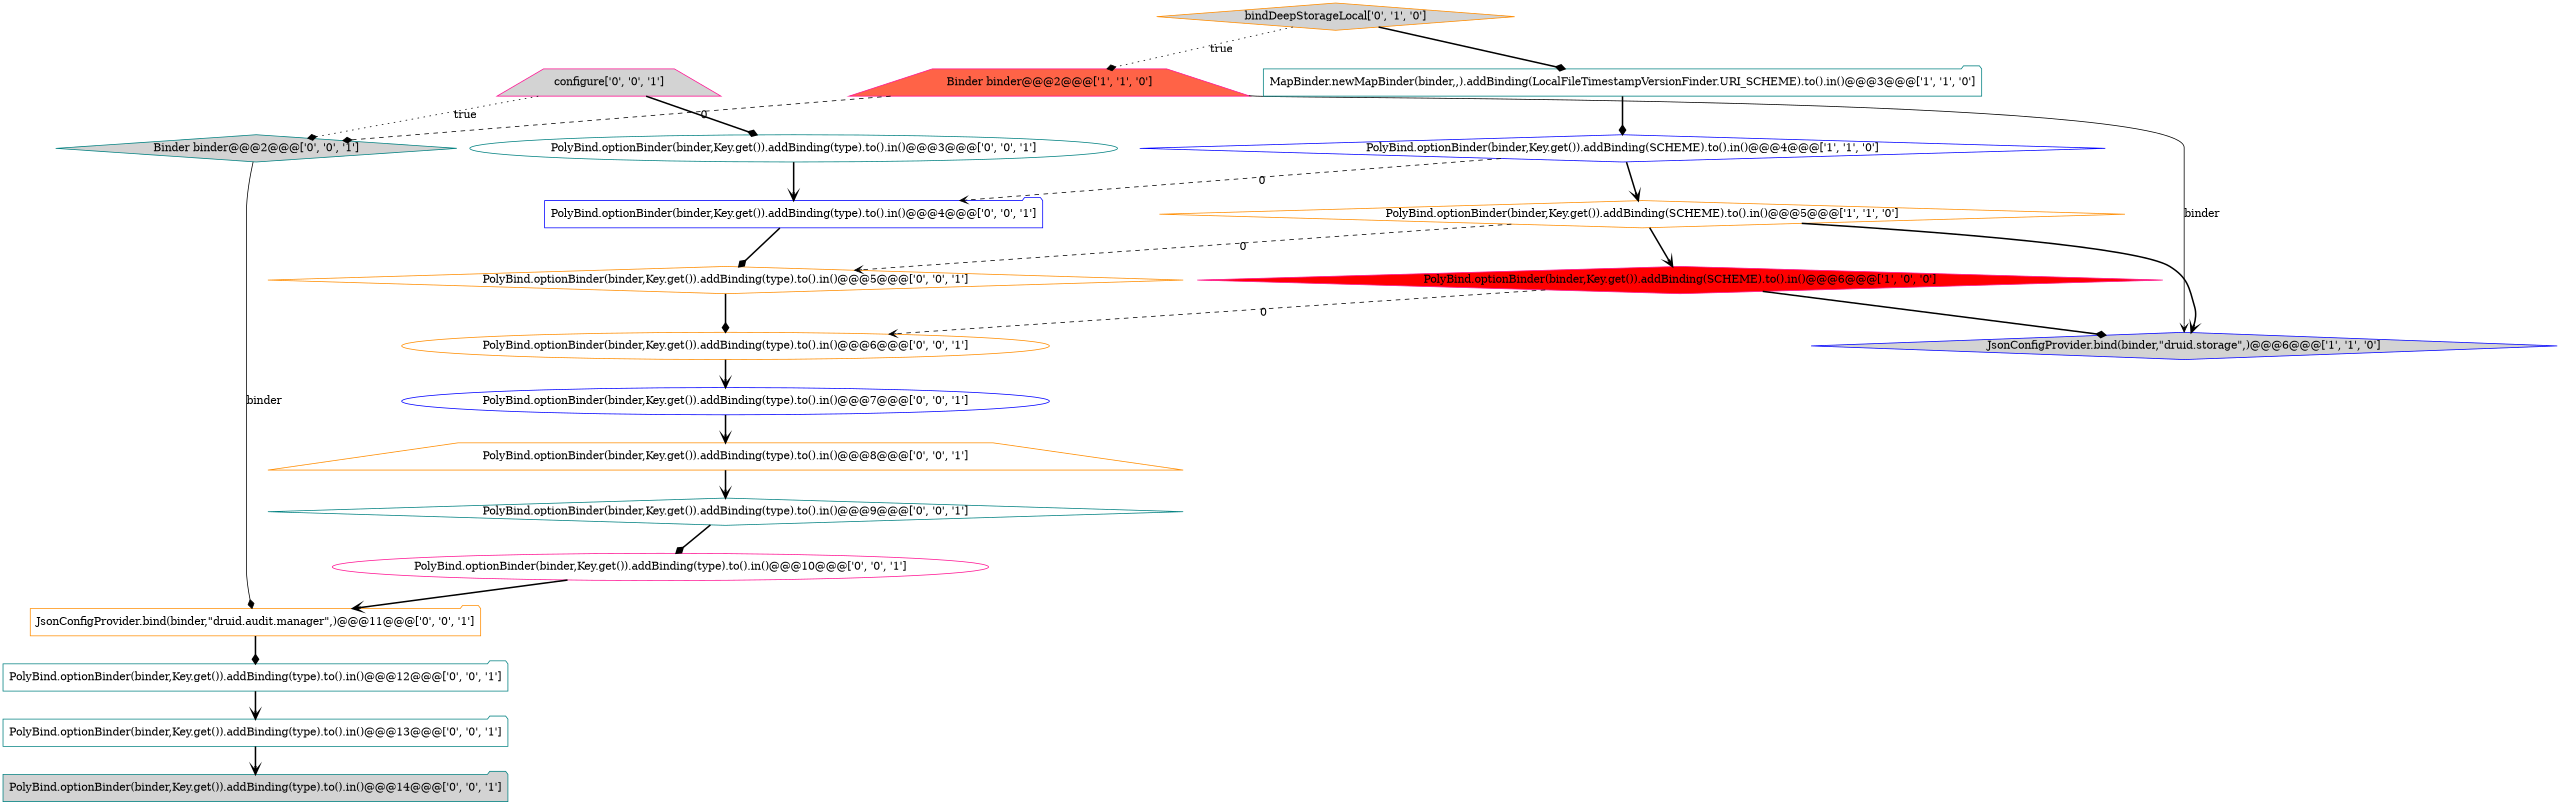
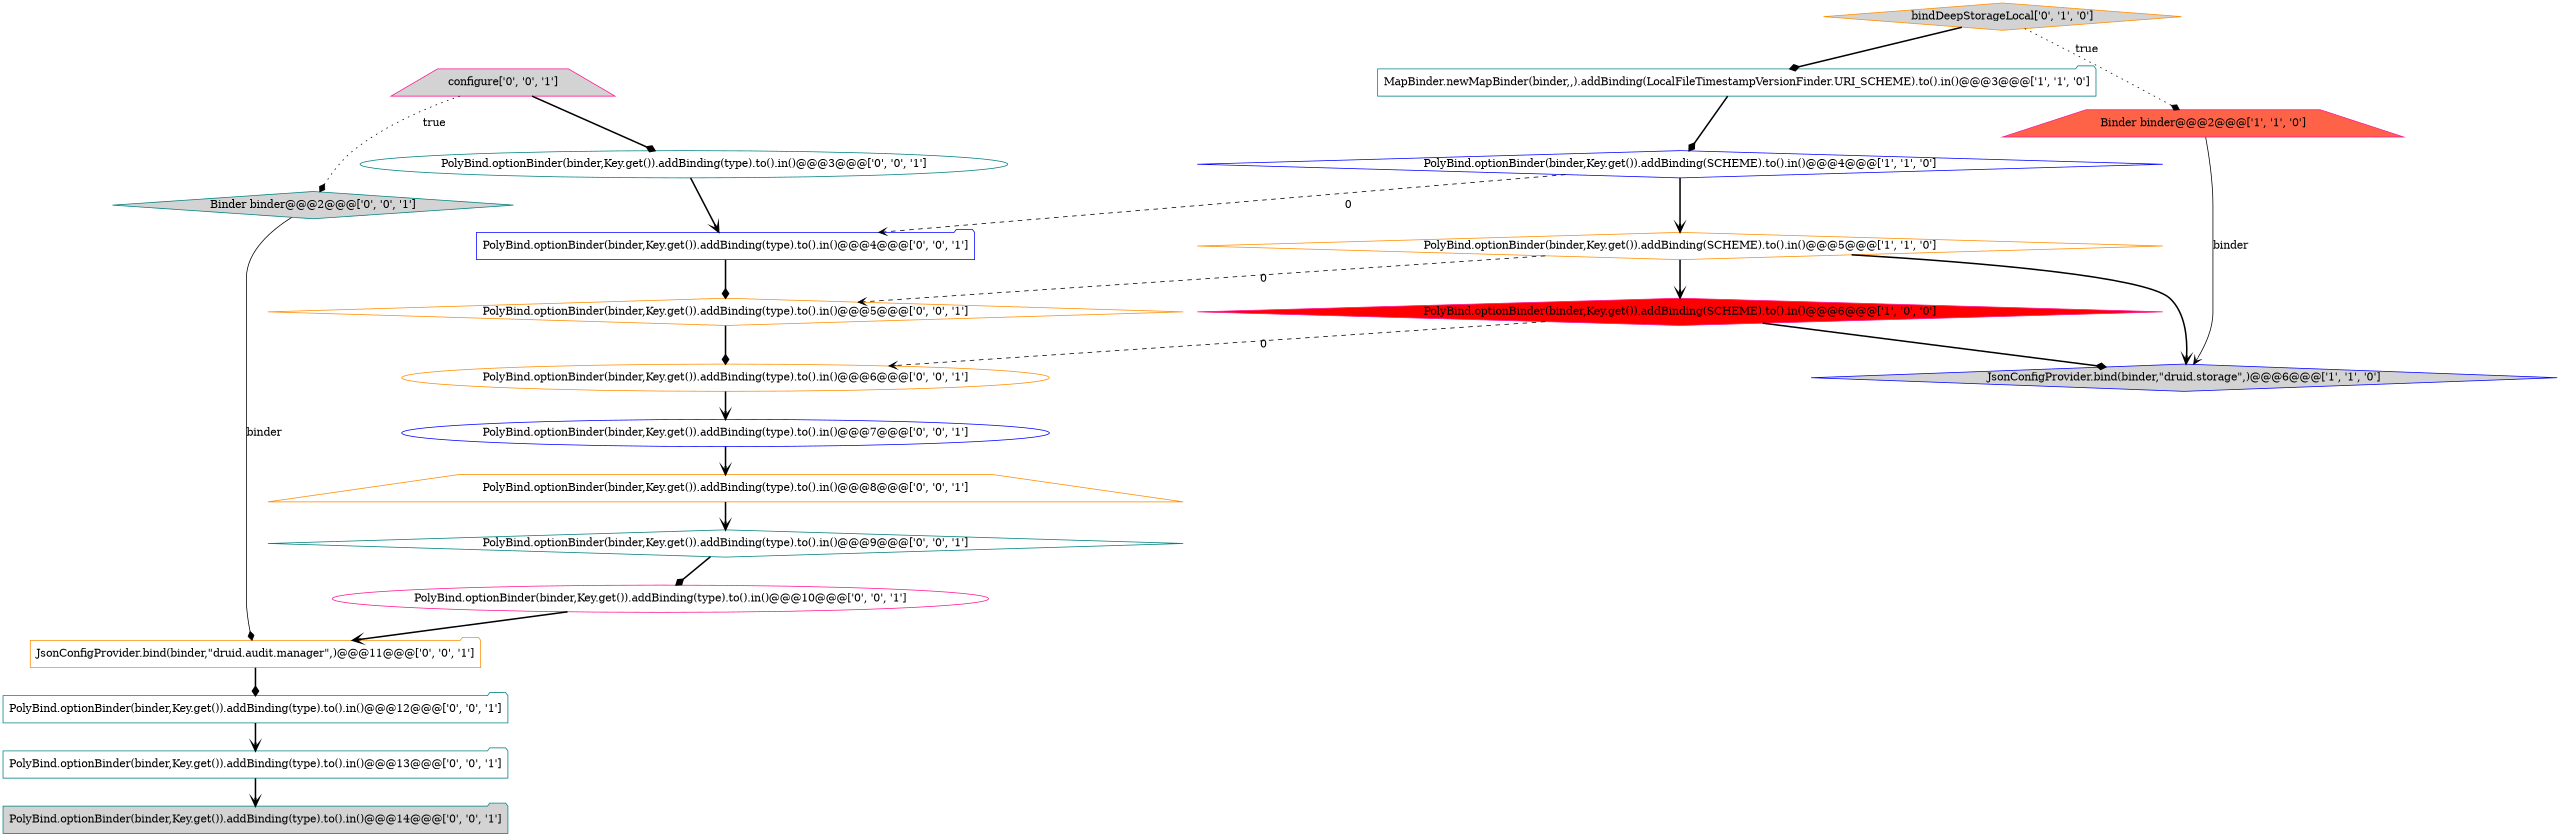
(621, 118) -> none
